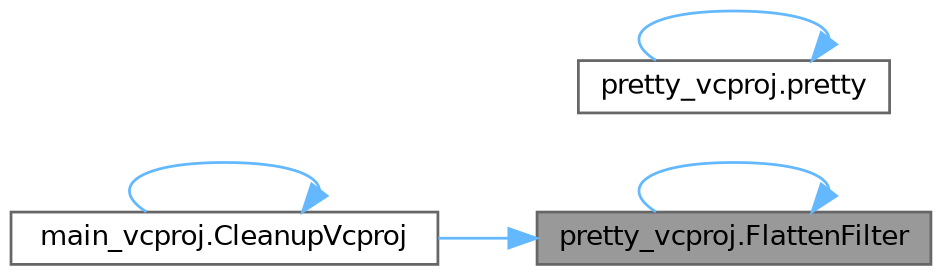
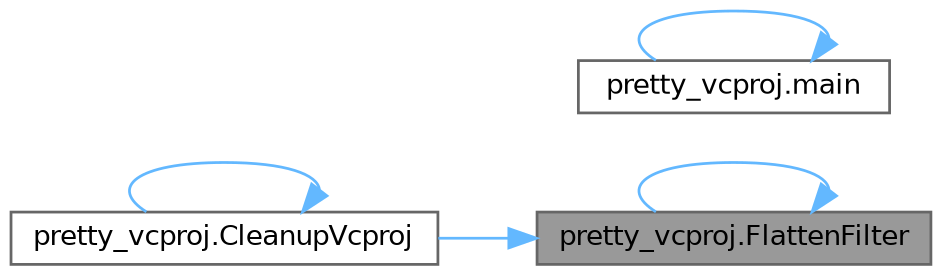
(734, 87) -> (734, 87)
(224, 238) -> (224, 238)
